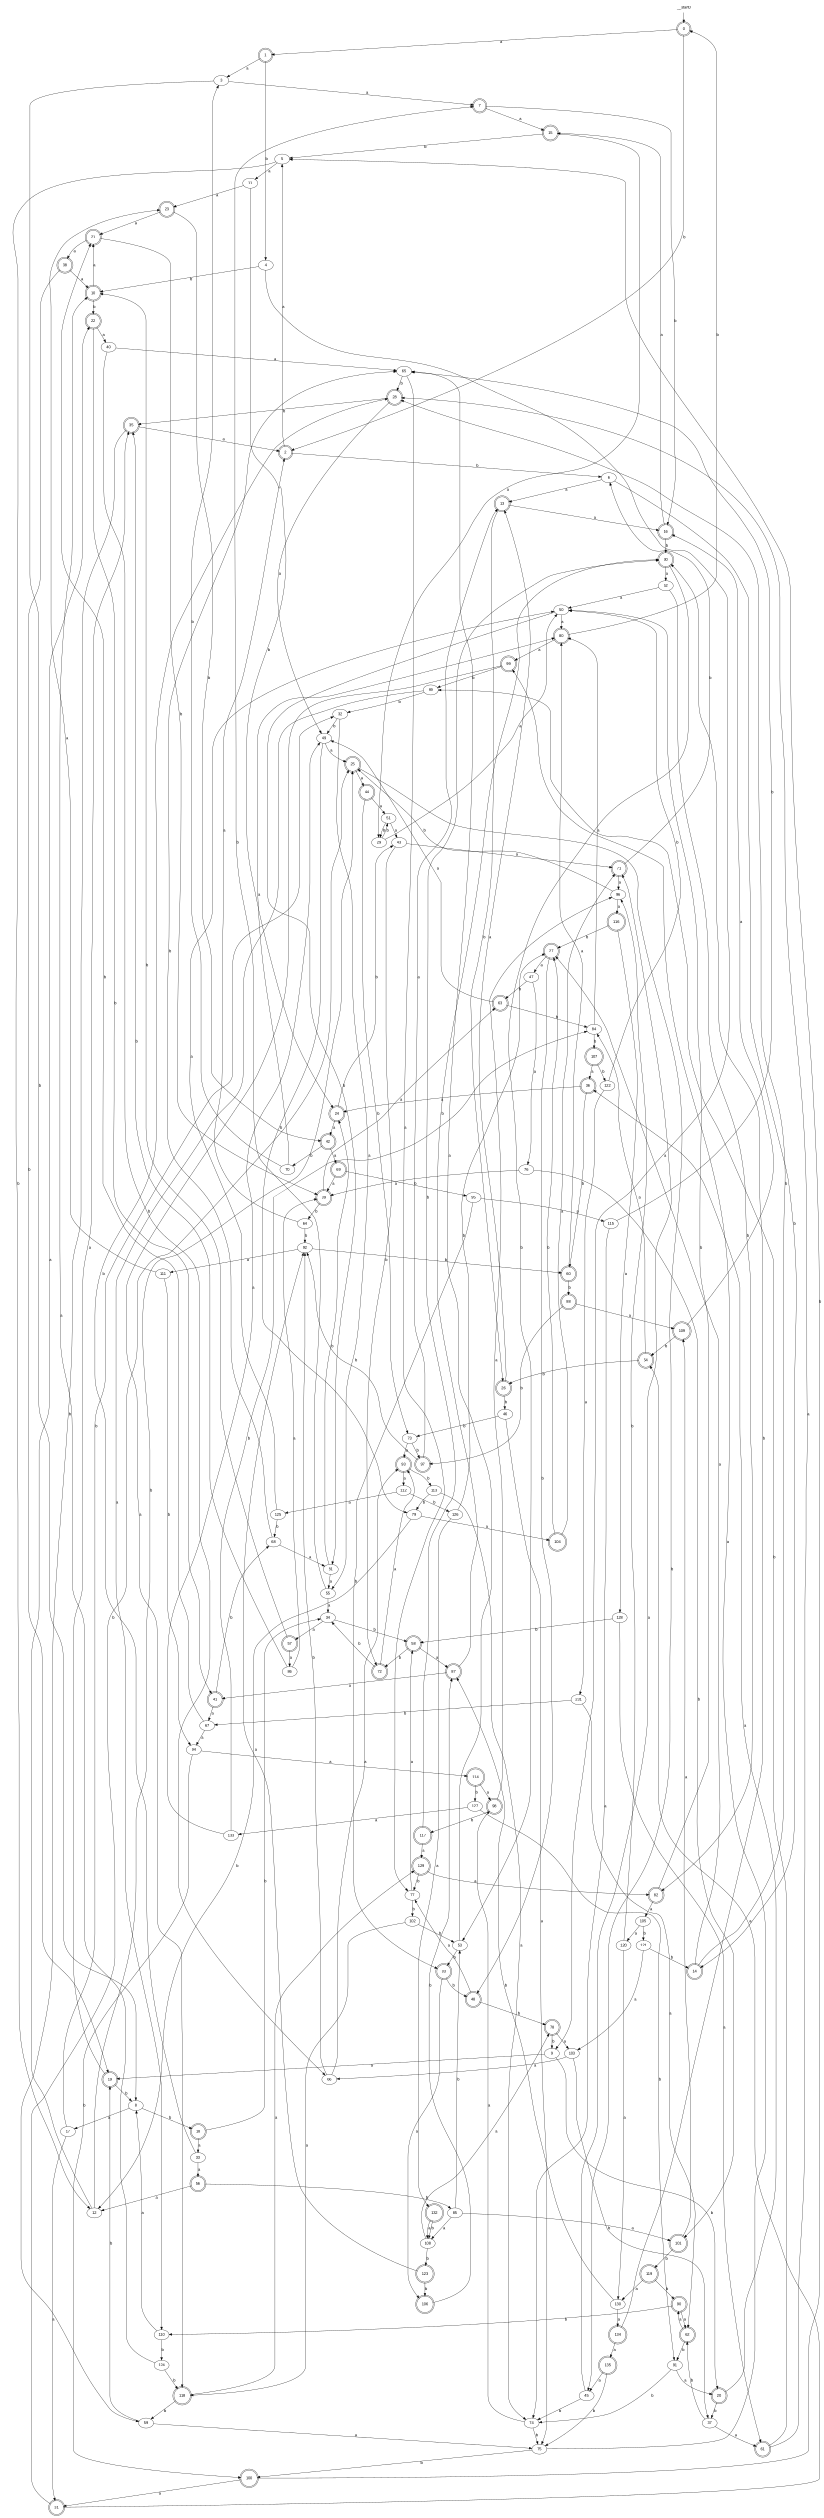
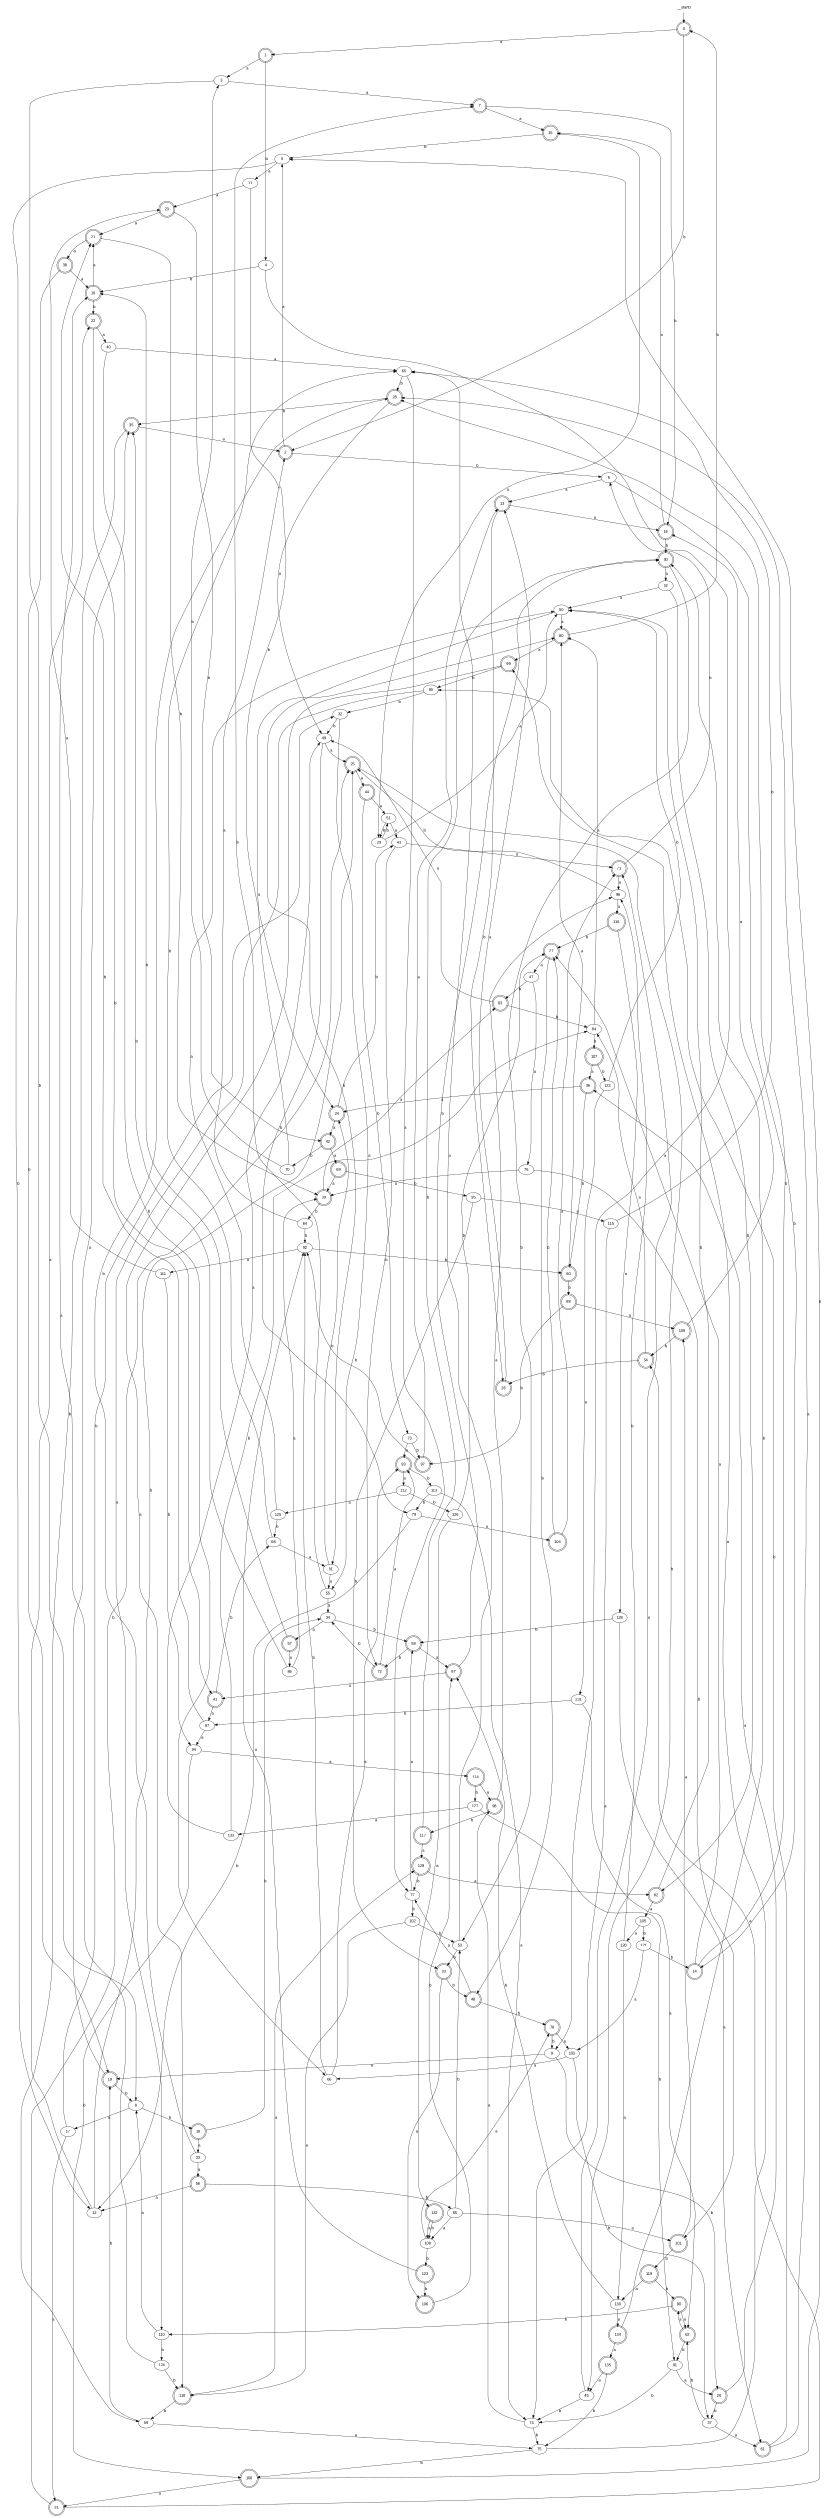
(505, 1414) -> none
